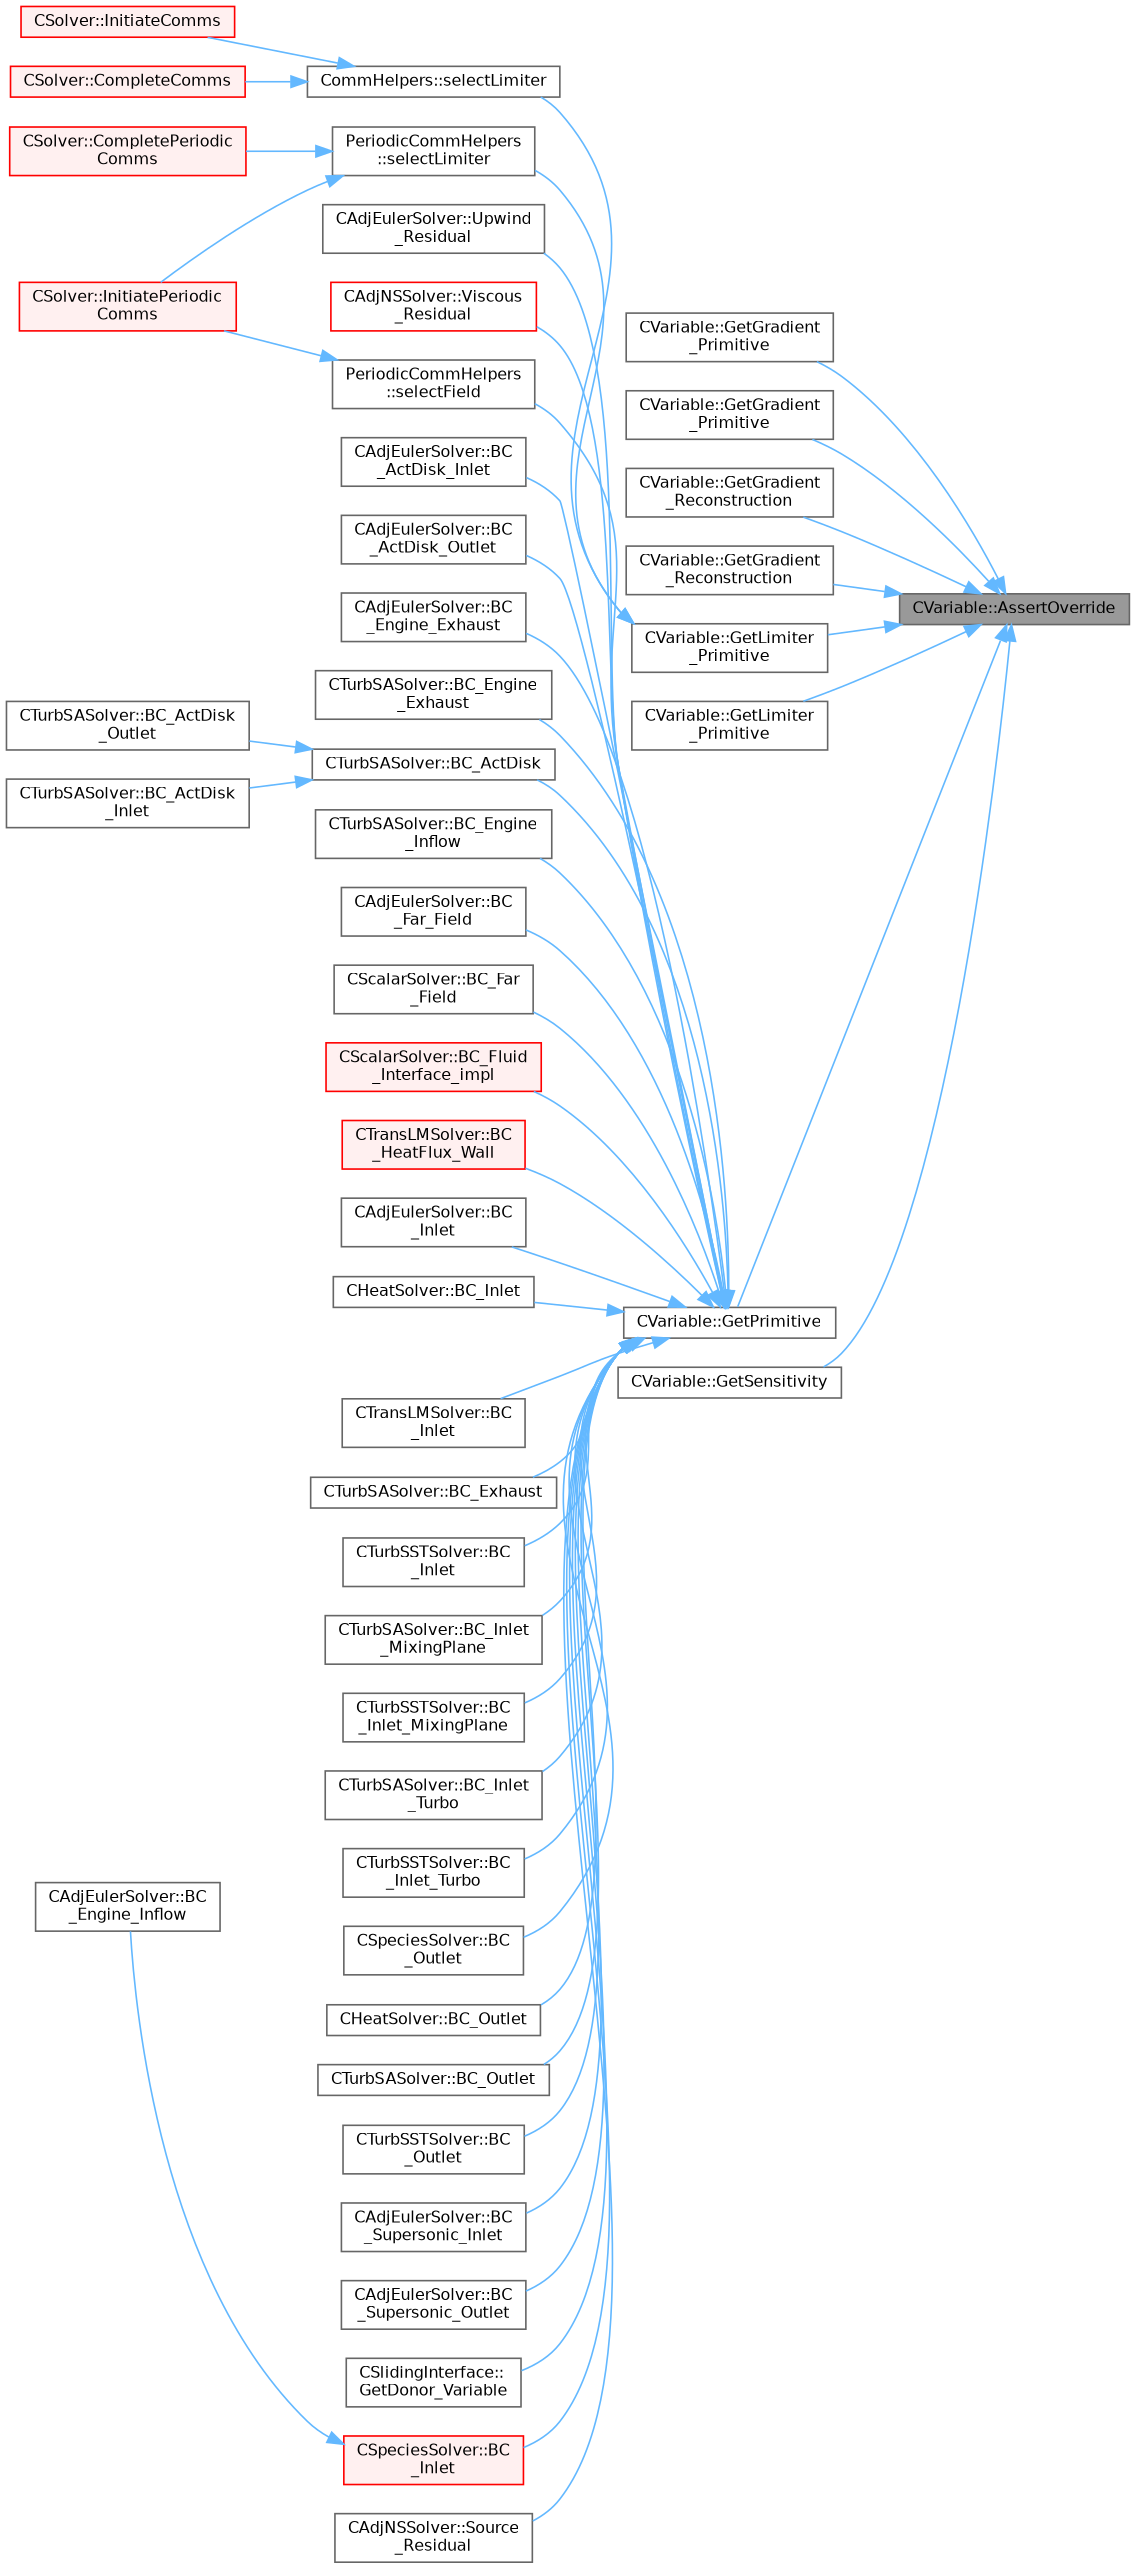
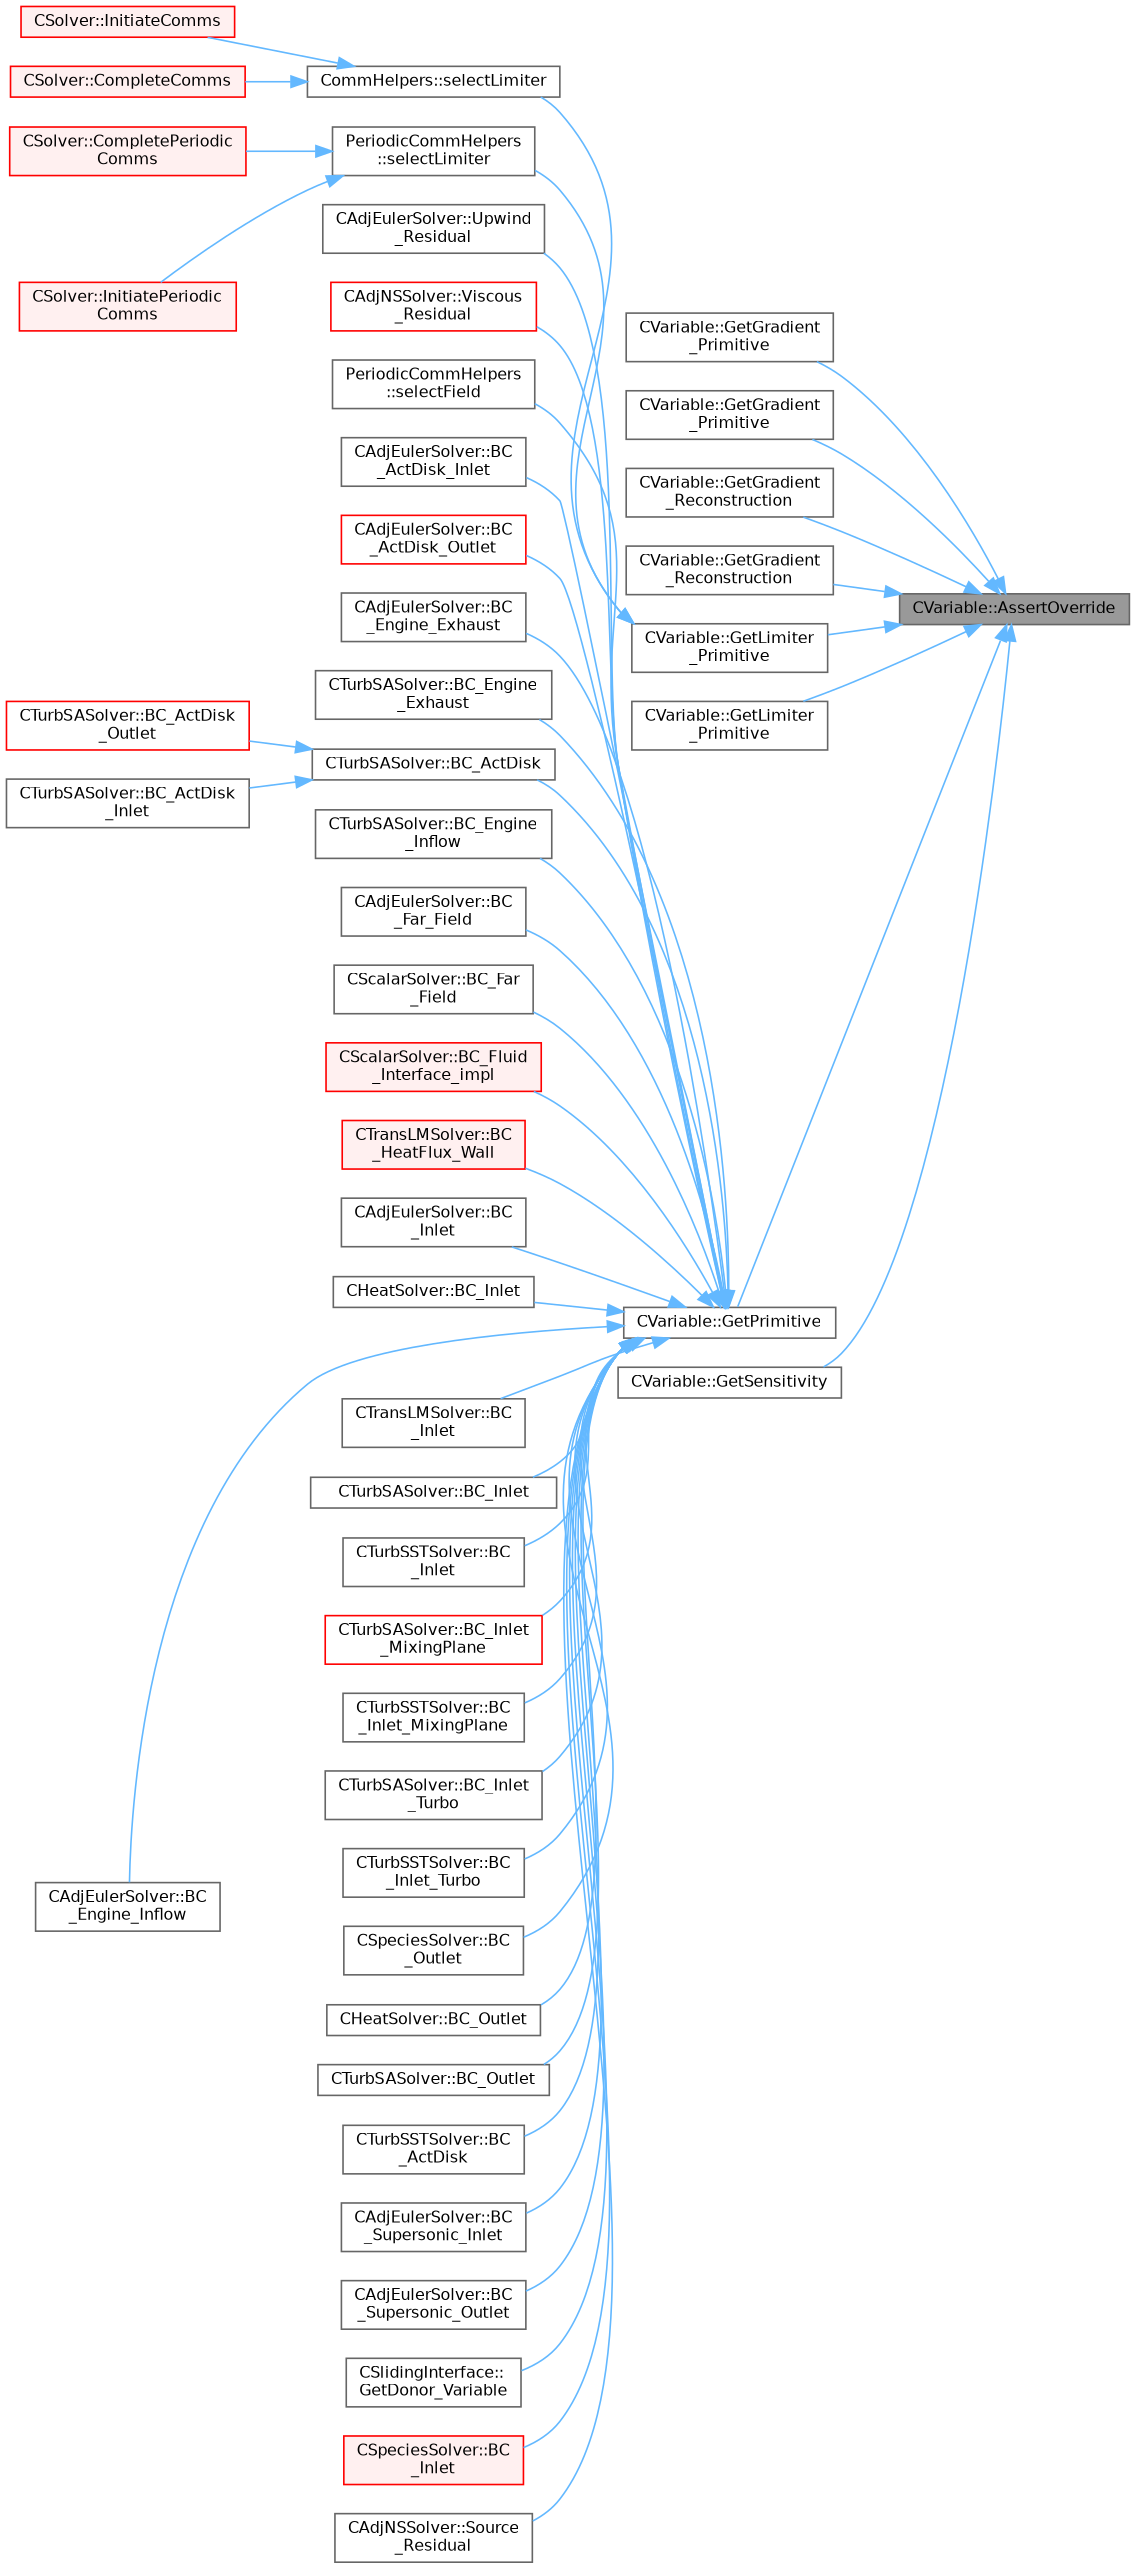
(273, 343) -> none
(434, 540) -> (434, 540)
(128, 726) -> (128, 726)
(434, 1493) -> (434, 1493)
(434, 1640) -> (434, 1640)
(434, 2150) -> (434, 2150)
(182, 2205) -> (233, 1474)
